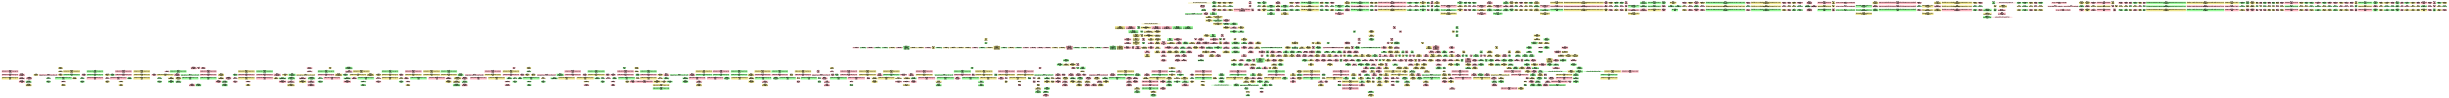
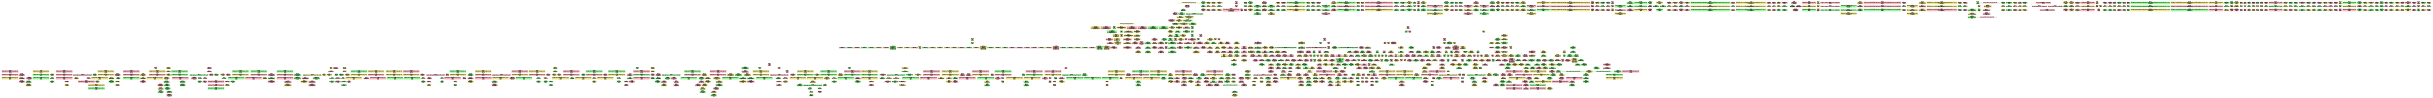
(1346, 60) -> none
